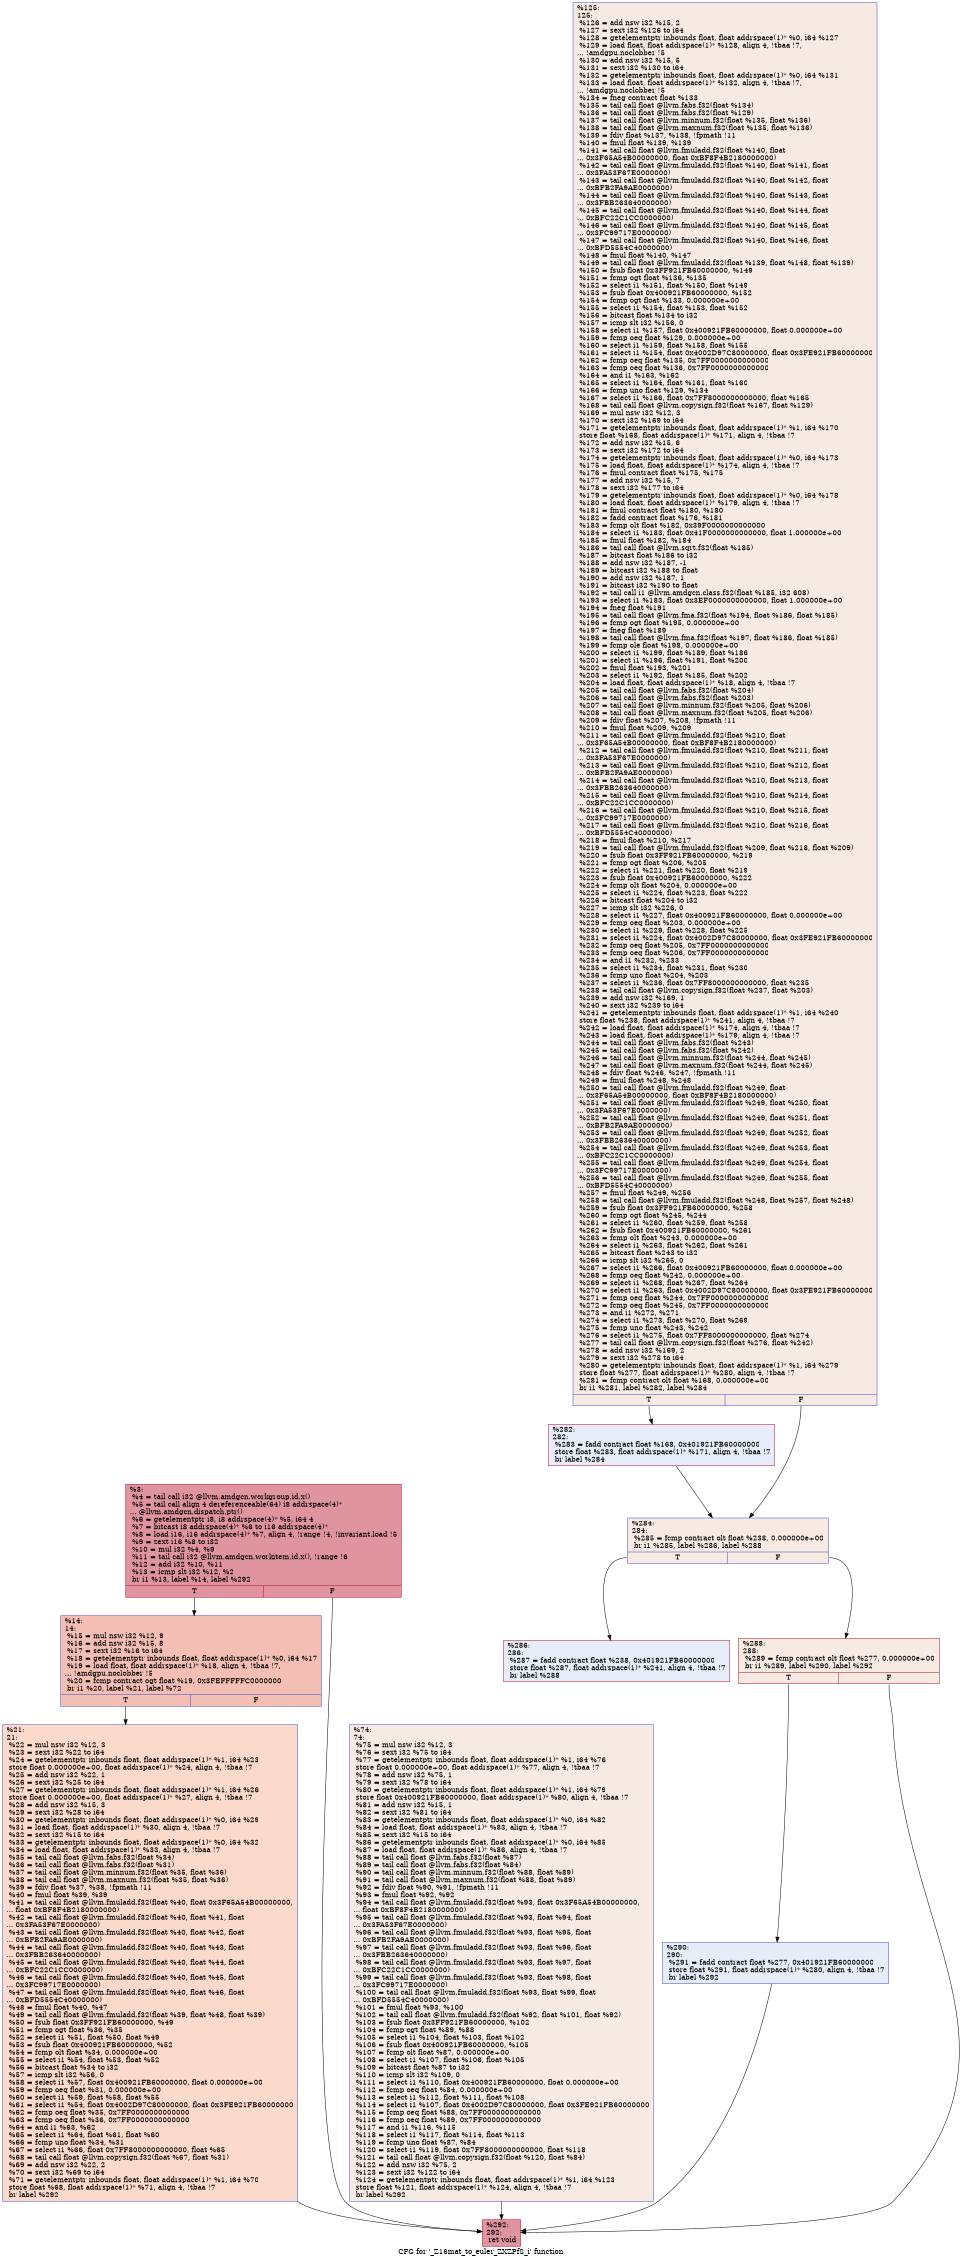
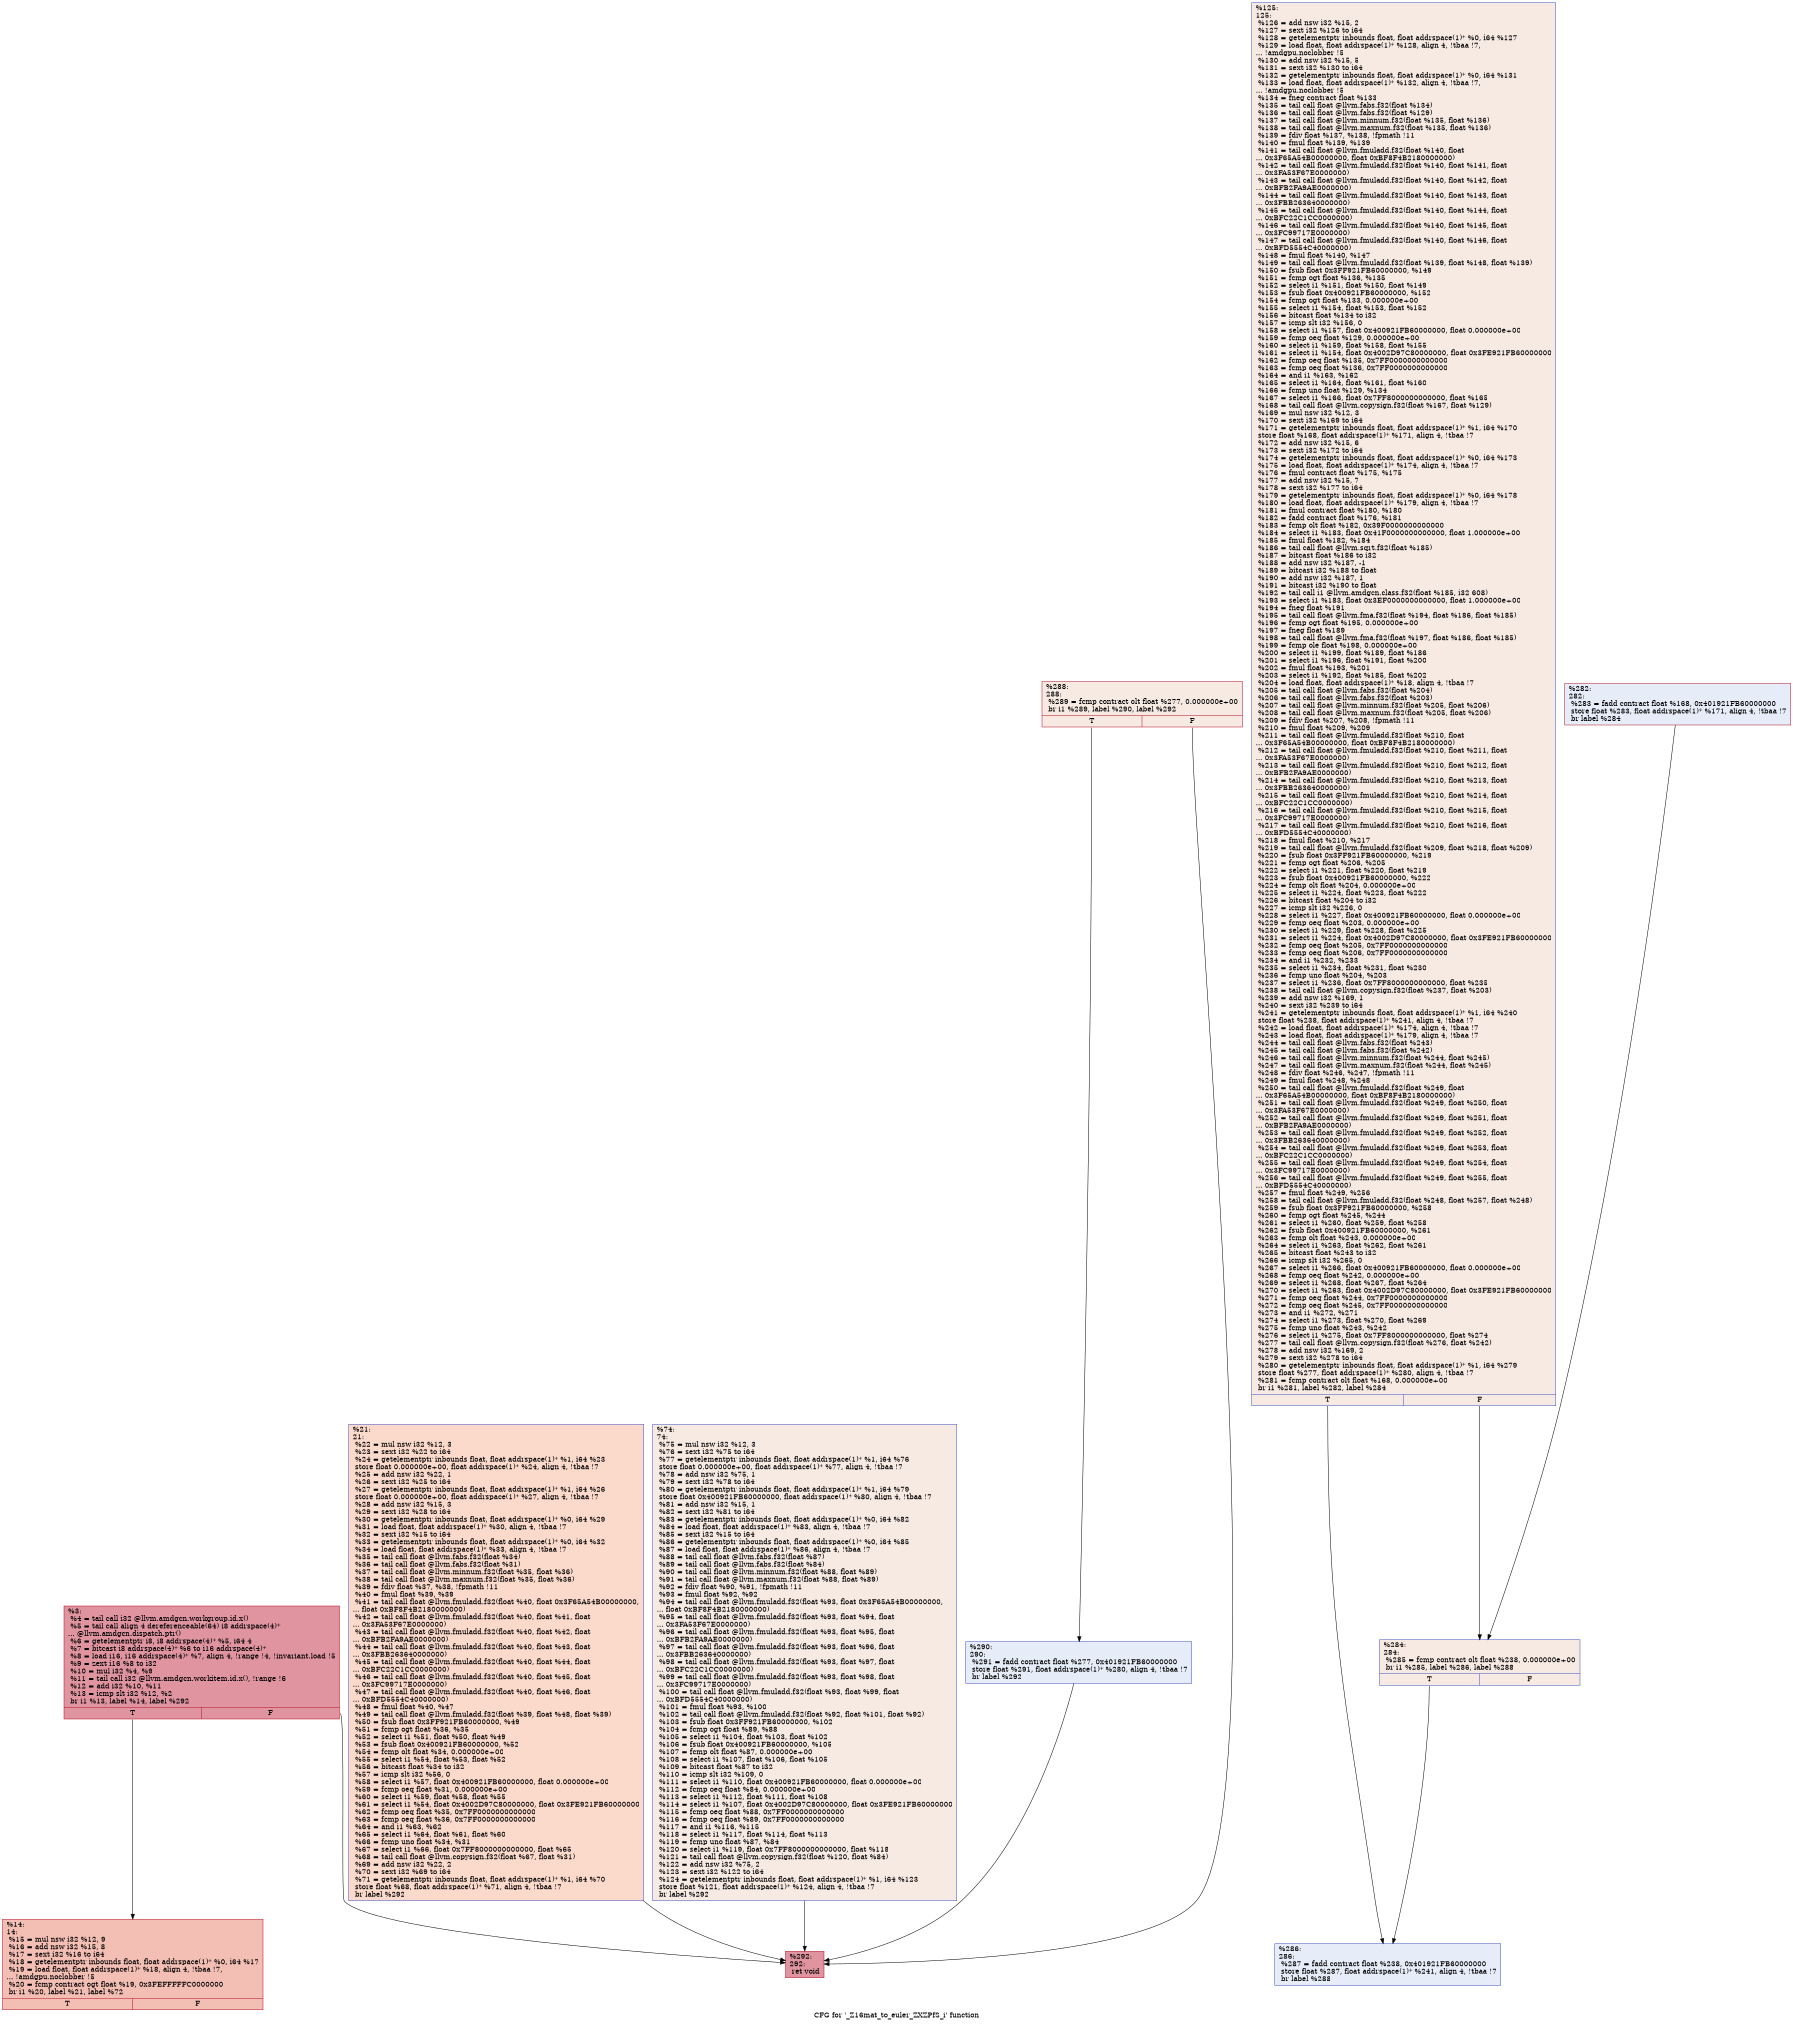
(650, 1413) -> (1342, 1674)
(852, 1589) -> none
(191, 1661) -> (133, 1964)
(616, 1661) -> (1388, 1964)
(126, 1713) -> none
